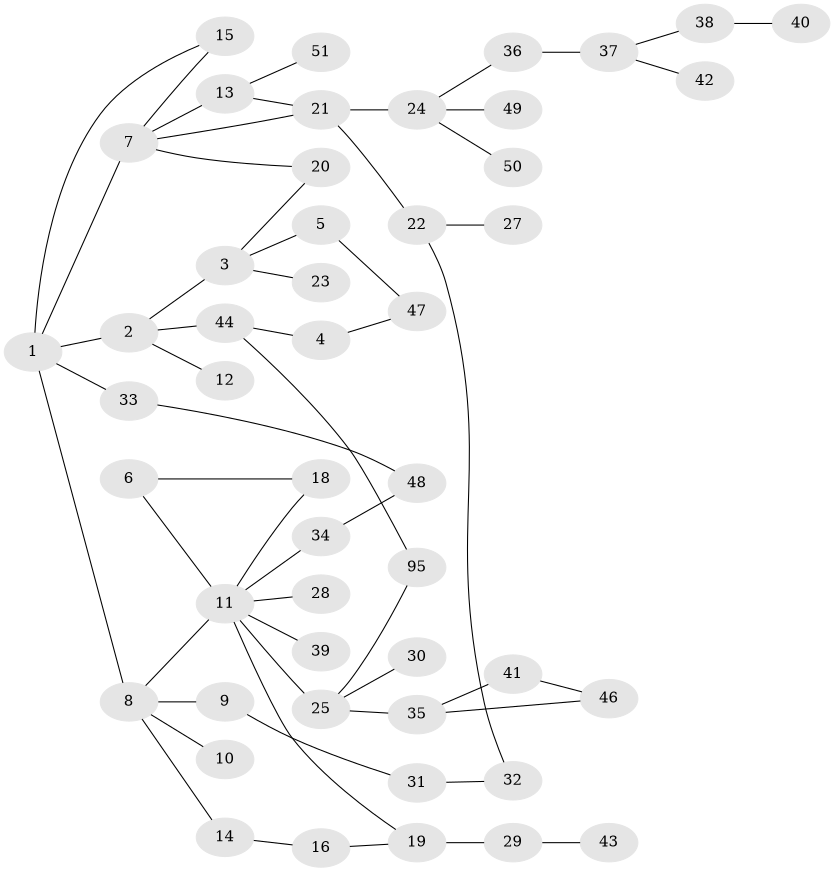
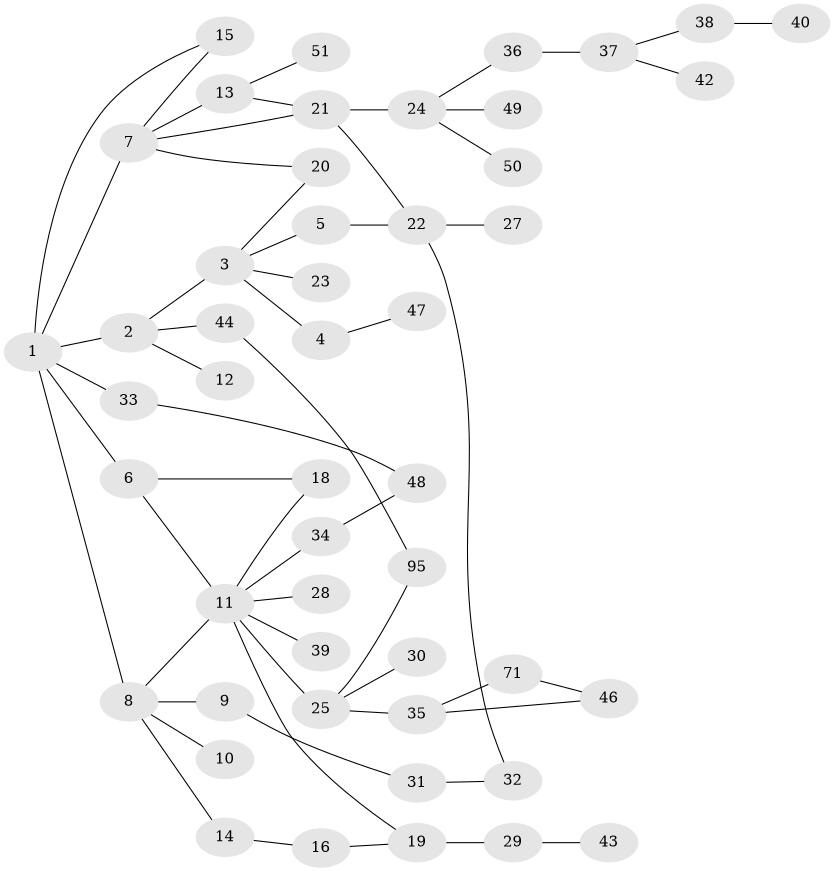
(369, 268) -> (369, 225)
(273, 332) -> (273, 303)
none -> (81, 415)
(513, 674) -> (513, 674)
